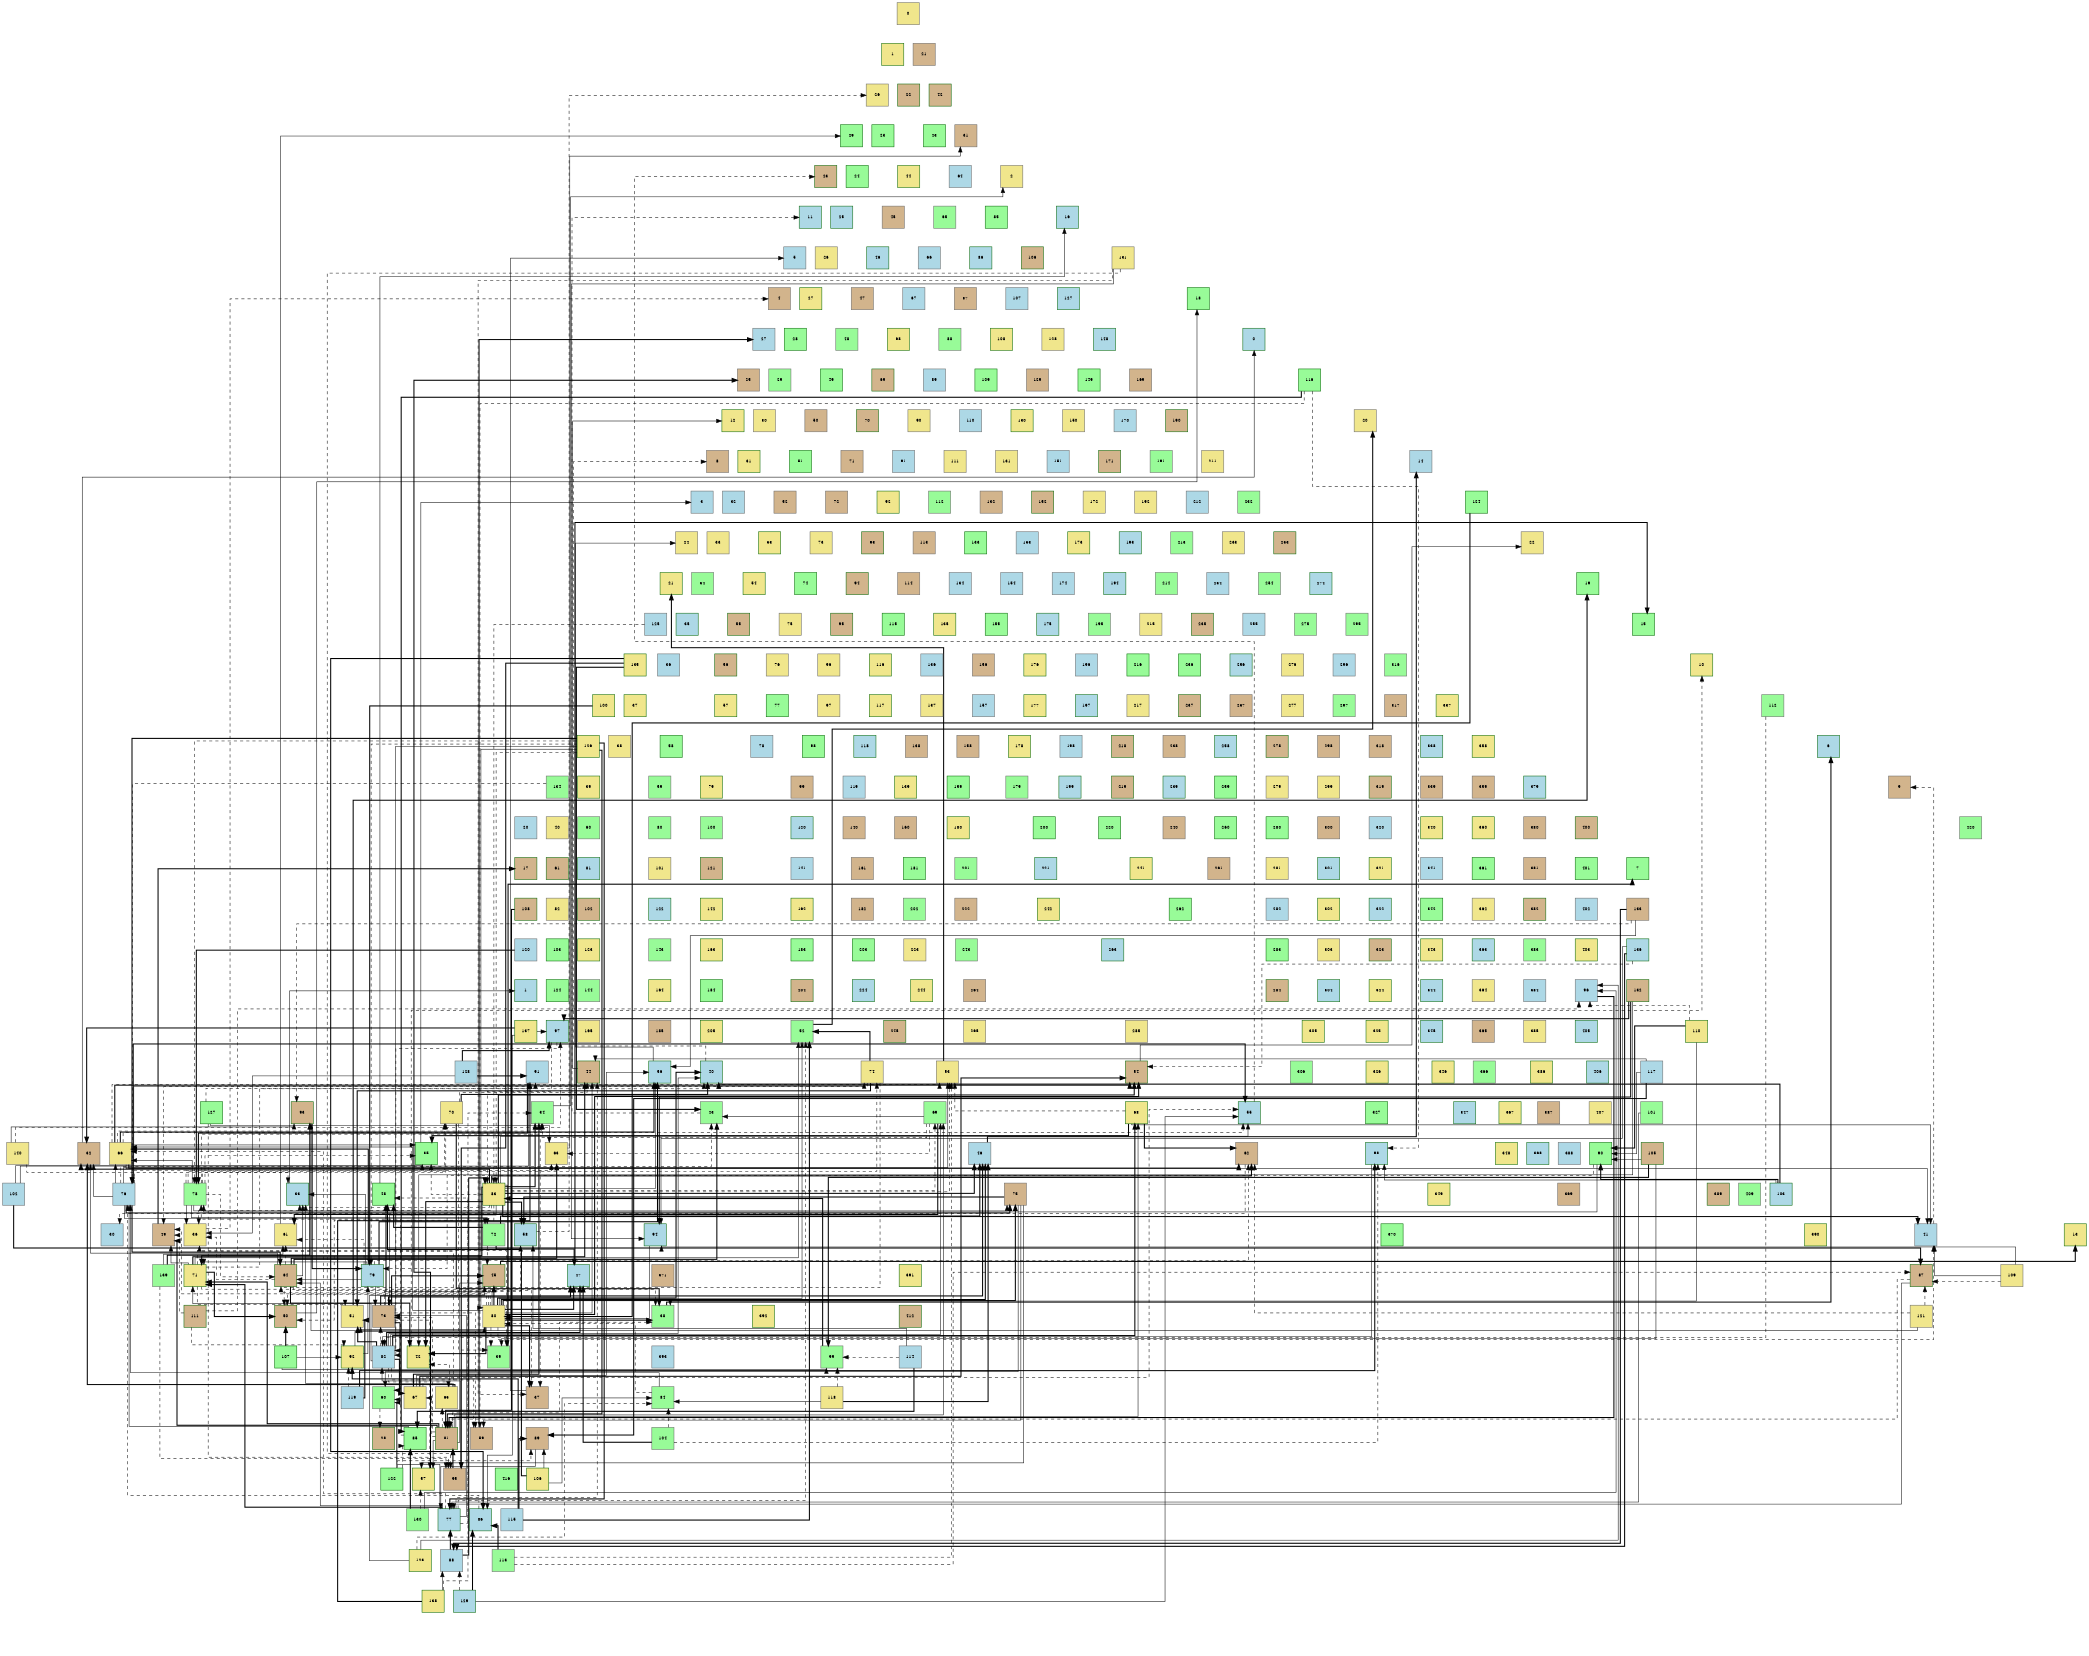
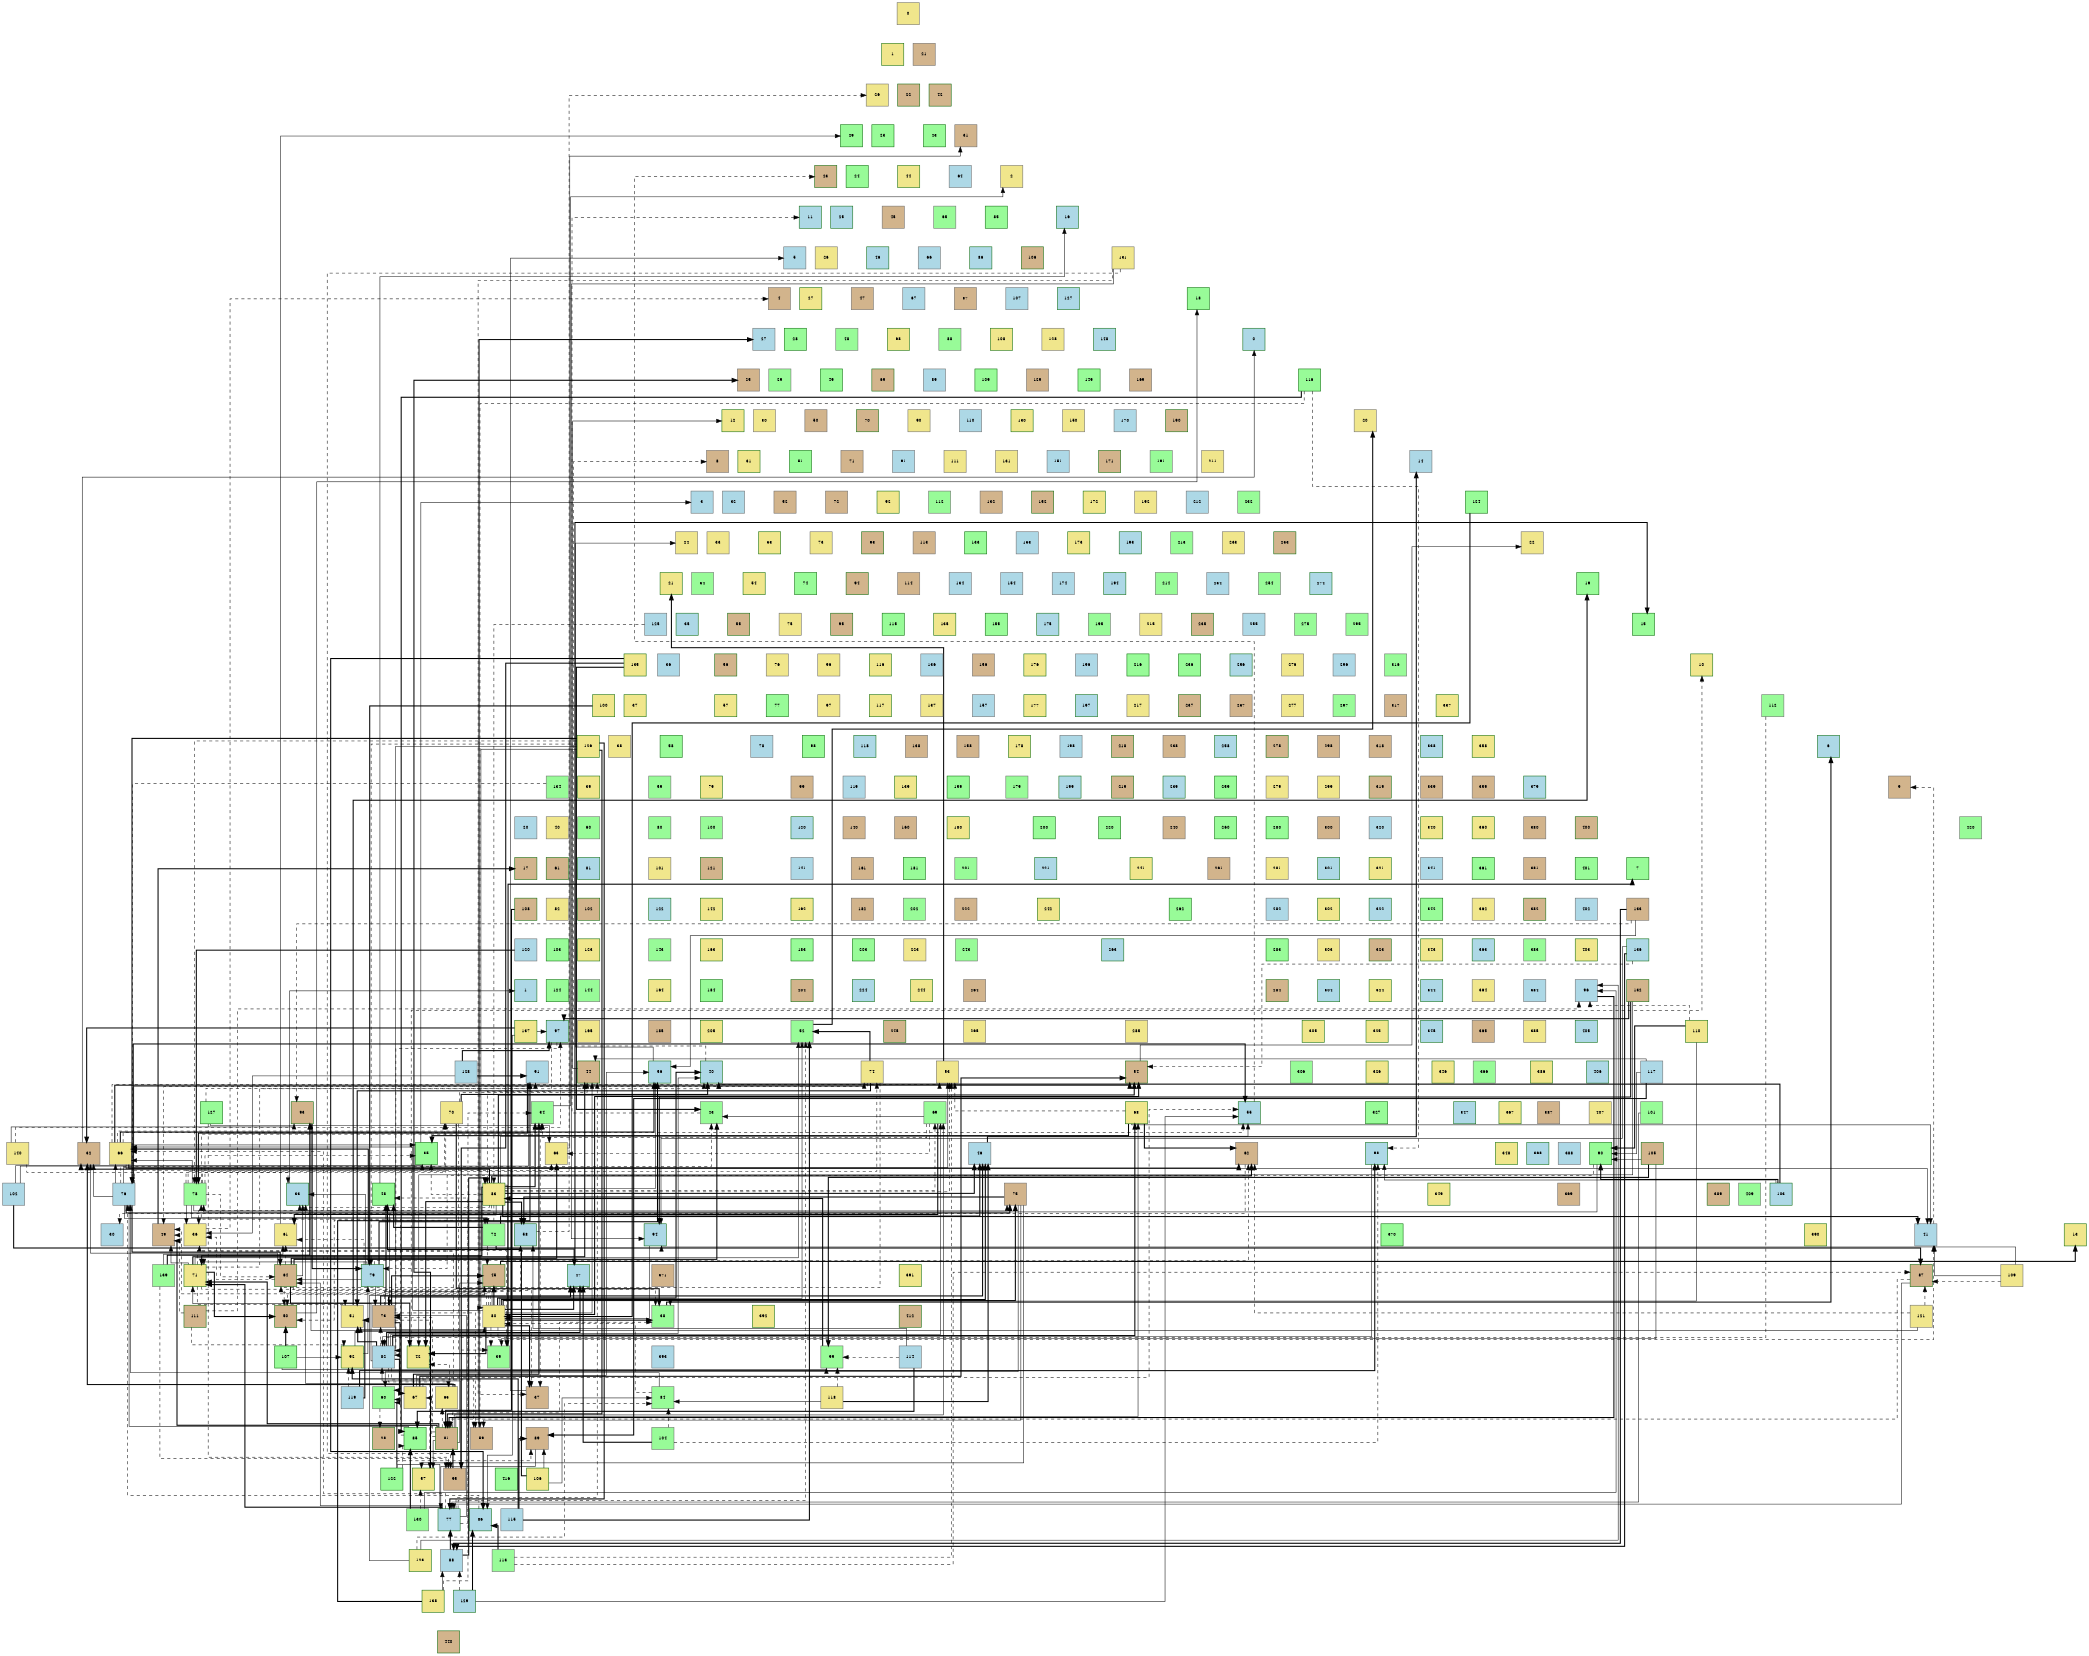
(1094, 502) -> (1094, 502)
(496, 925) -> none
none -> (449, 1642)
